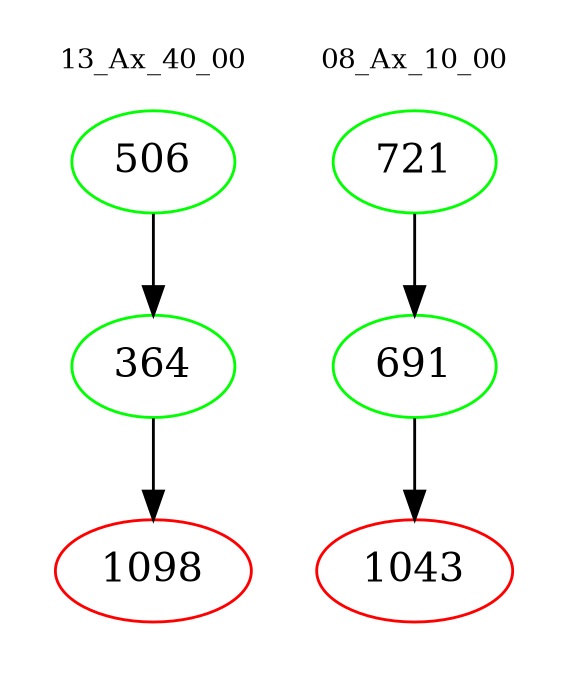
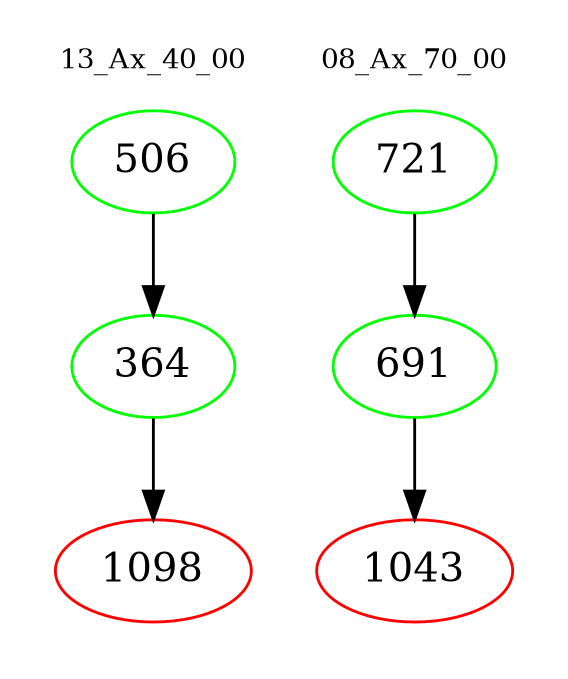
(415, 61) -> (415, 61)
